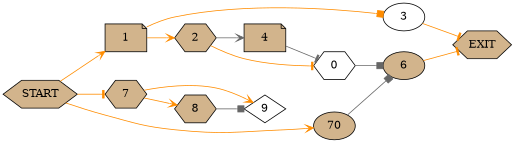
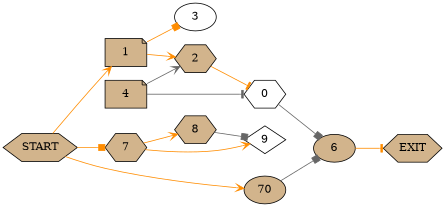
(440, 30) -> none
(226, 38) -> (160, 77)
(89, 94) -> (87, 147)
